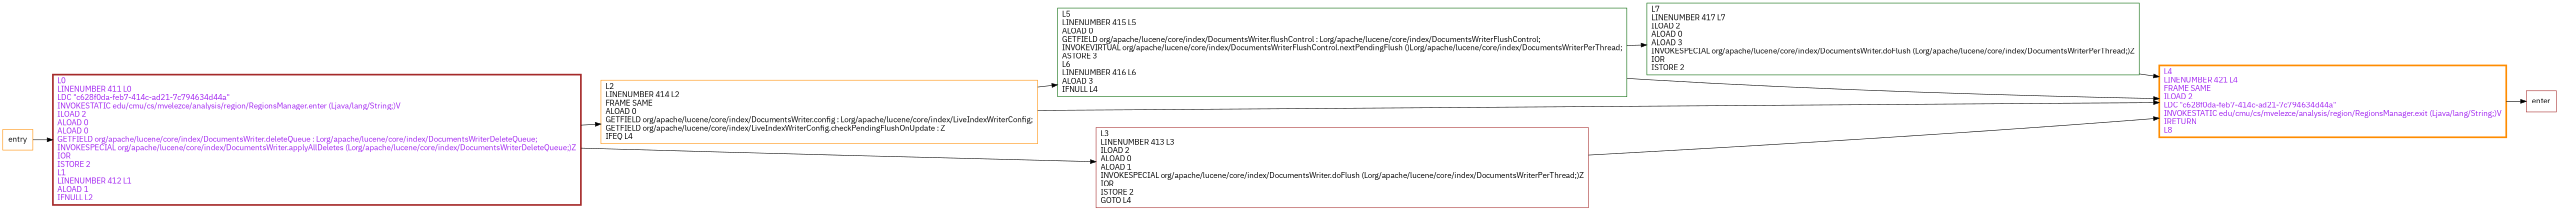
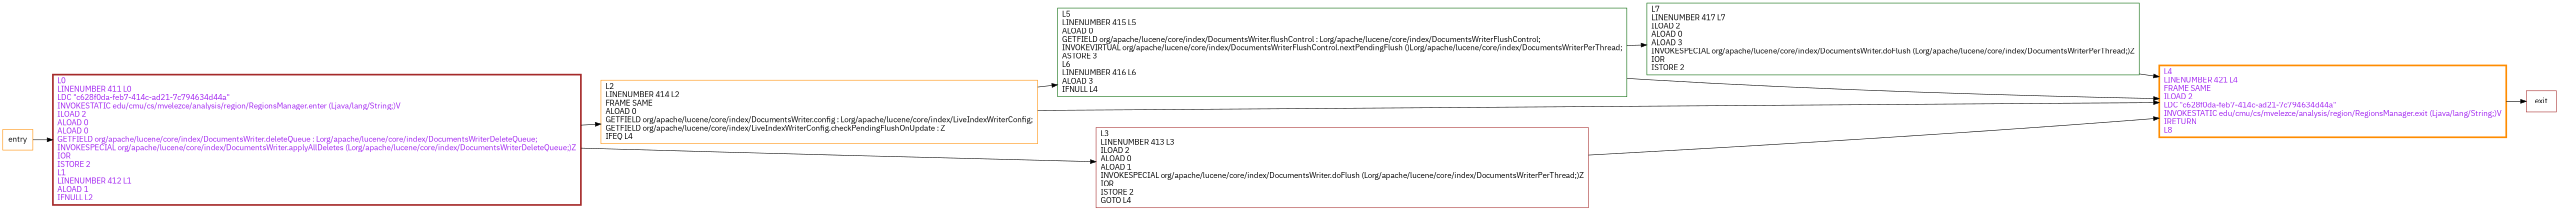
(2541, 101) -> (2541, 101)
